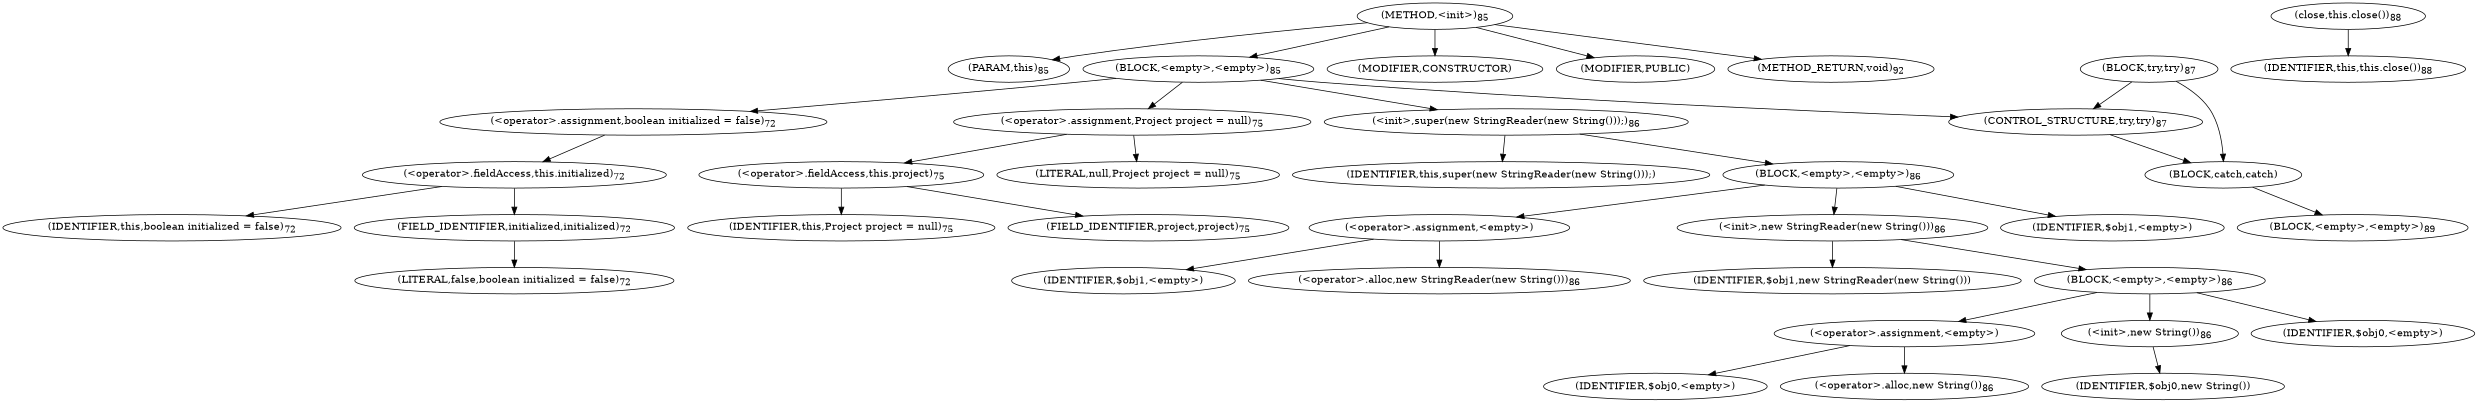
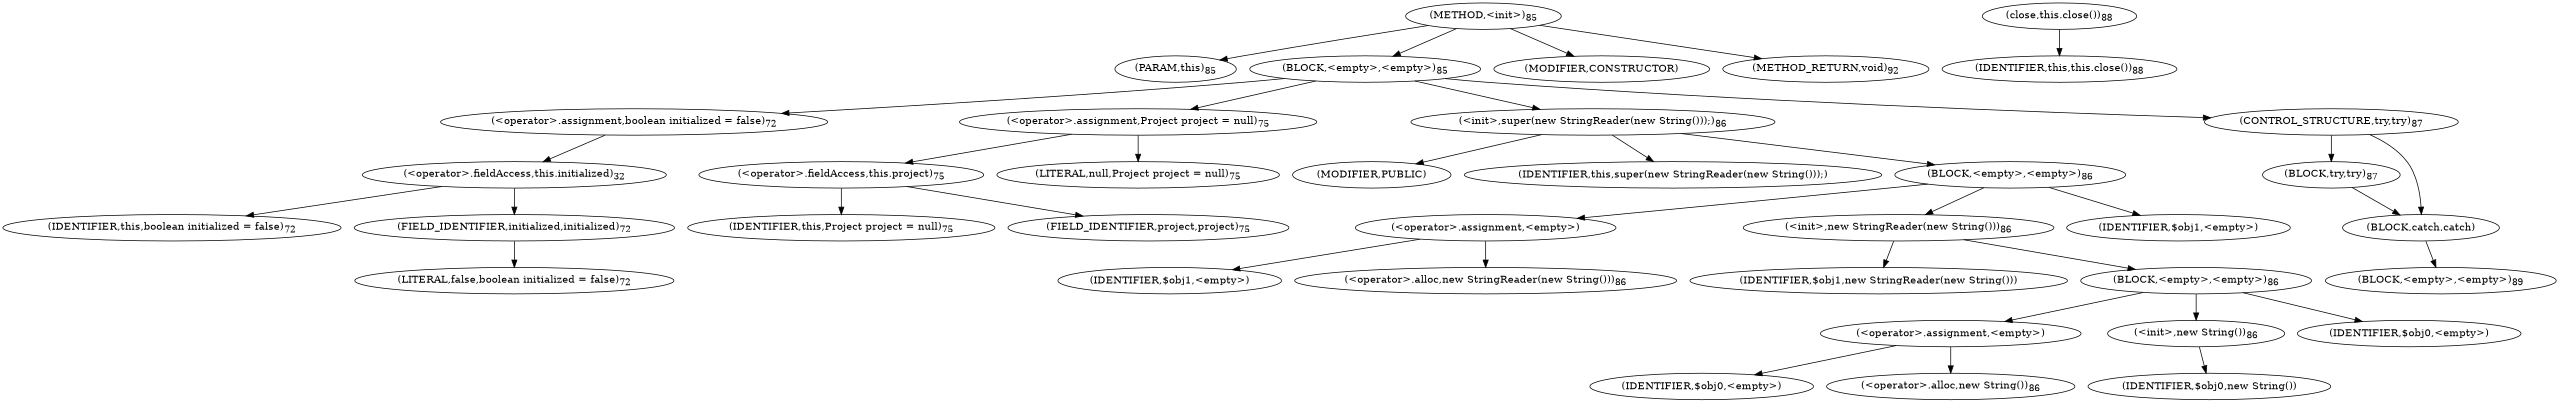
(1531, 42) -> (1482, 148)
(2116, 93) -> (2331, 145)
(619, 174) -> (619, 174)
